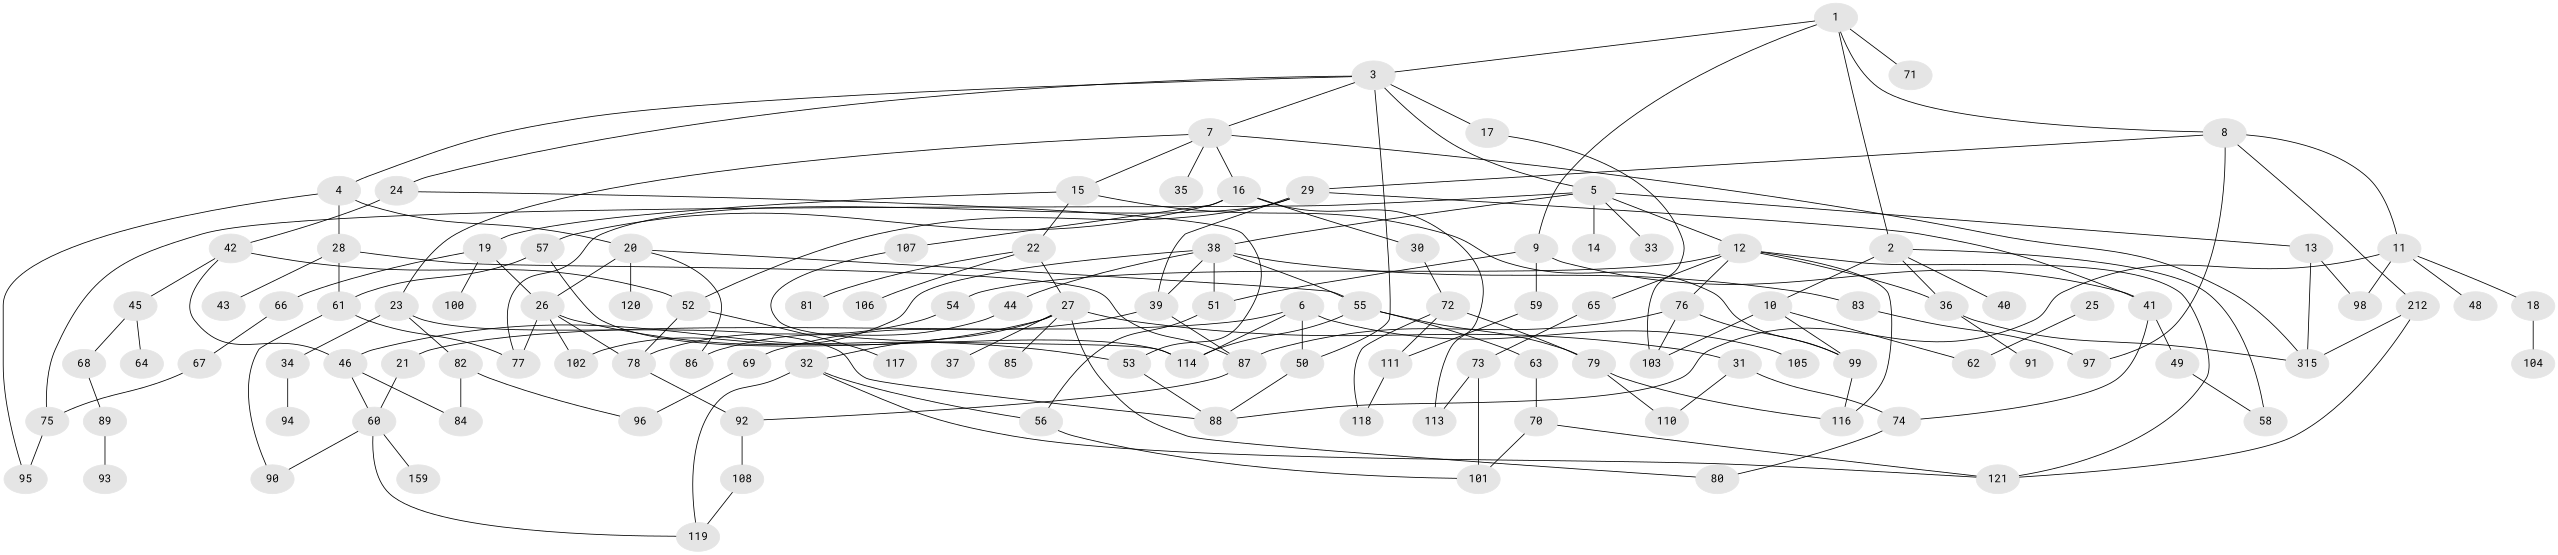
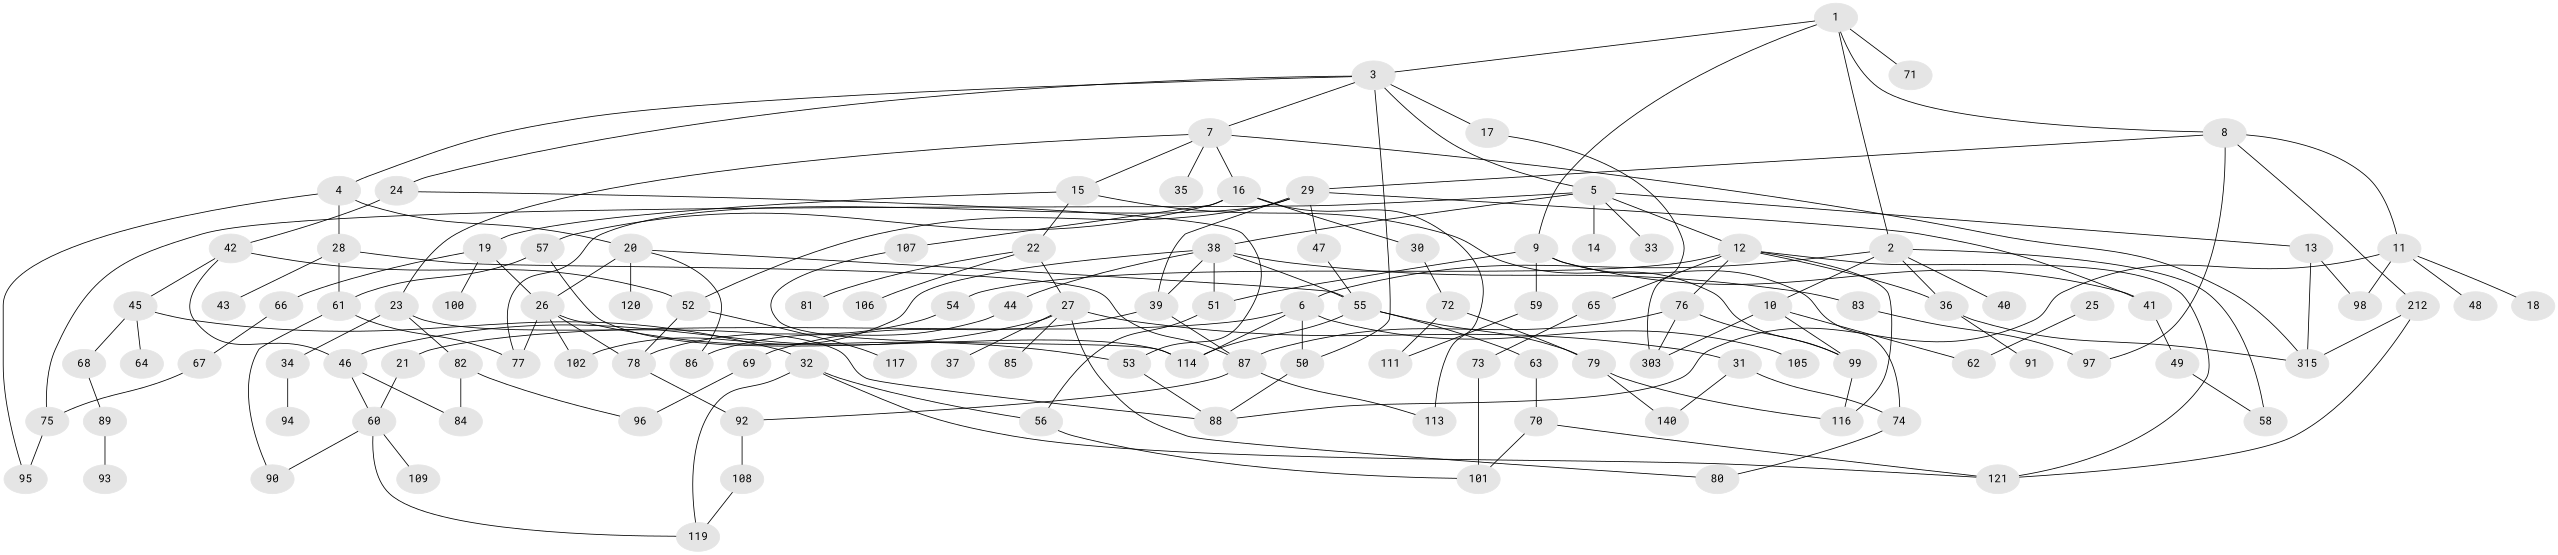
none -> (1319, 248)
none -> (1496, 266)
(940, 339) -> (378, 331)
(1652, 364) -> (1652, 364)
(2533, 364) -> none
(1457, 393) -> (1338, 395)
(2054, 401) -> (1759, 277)
(1362, 422) -> none
(1667, 422) -> (1667, 422)
(418, 479) -> (418, 479)
